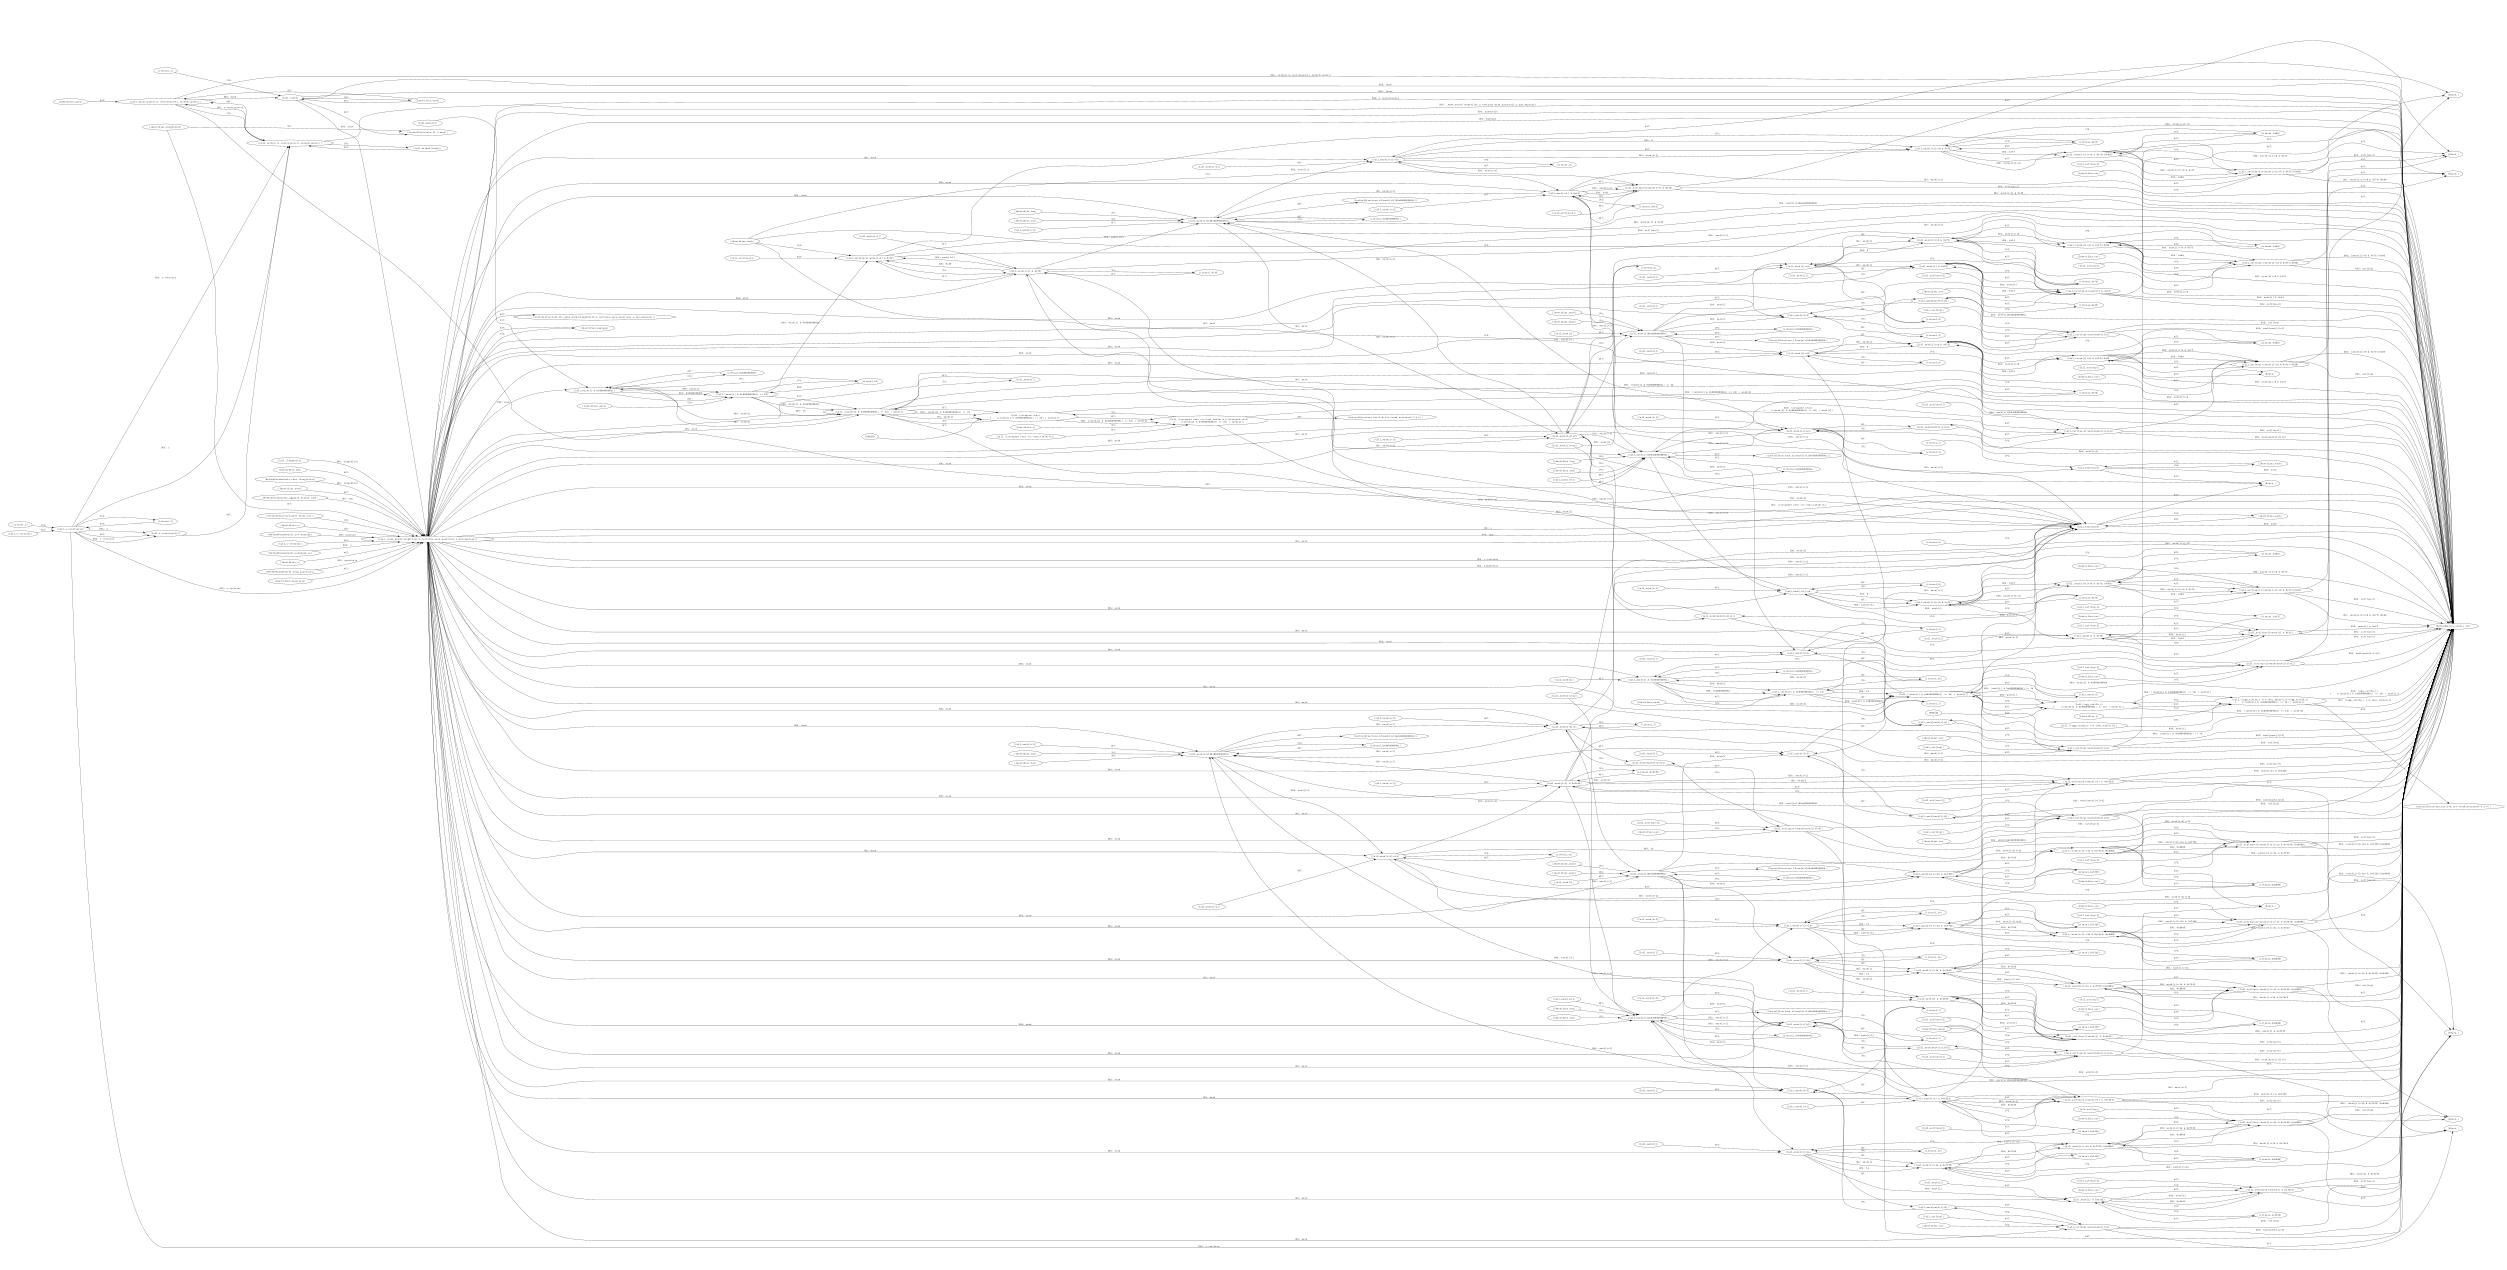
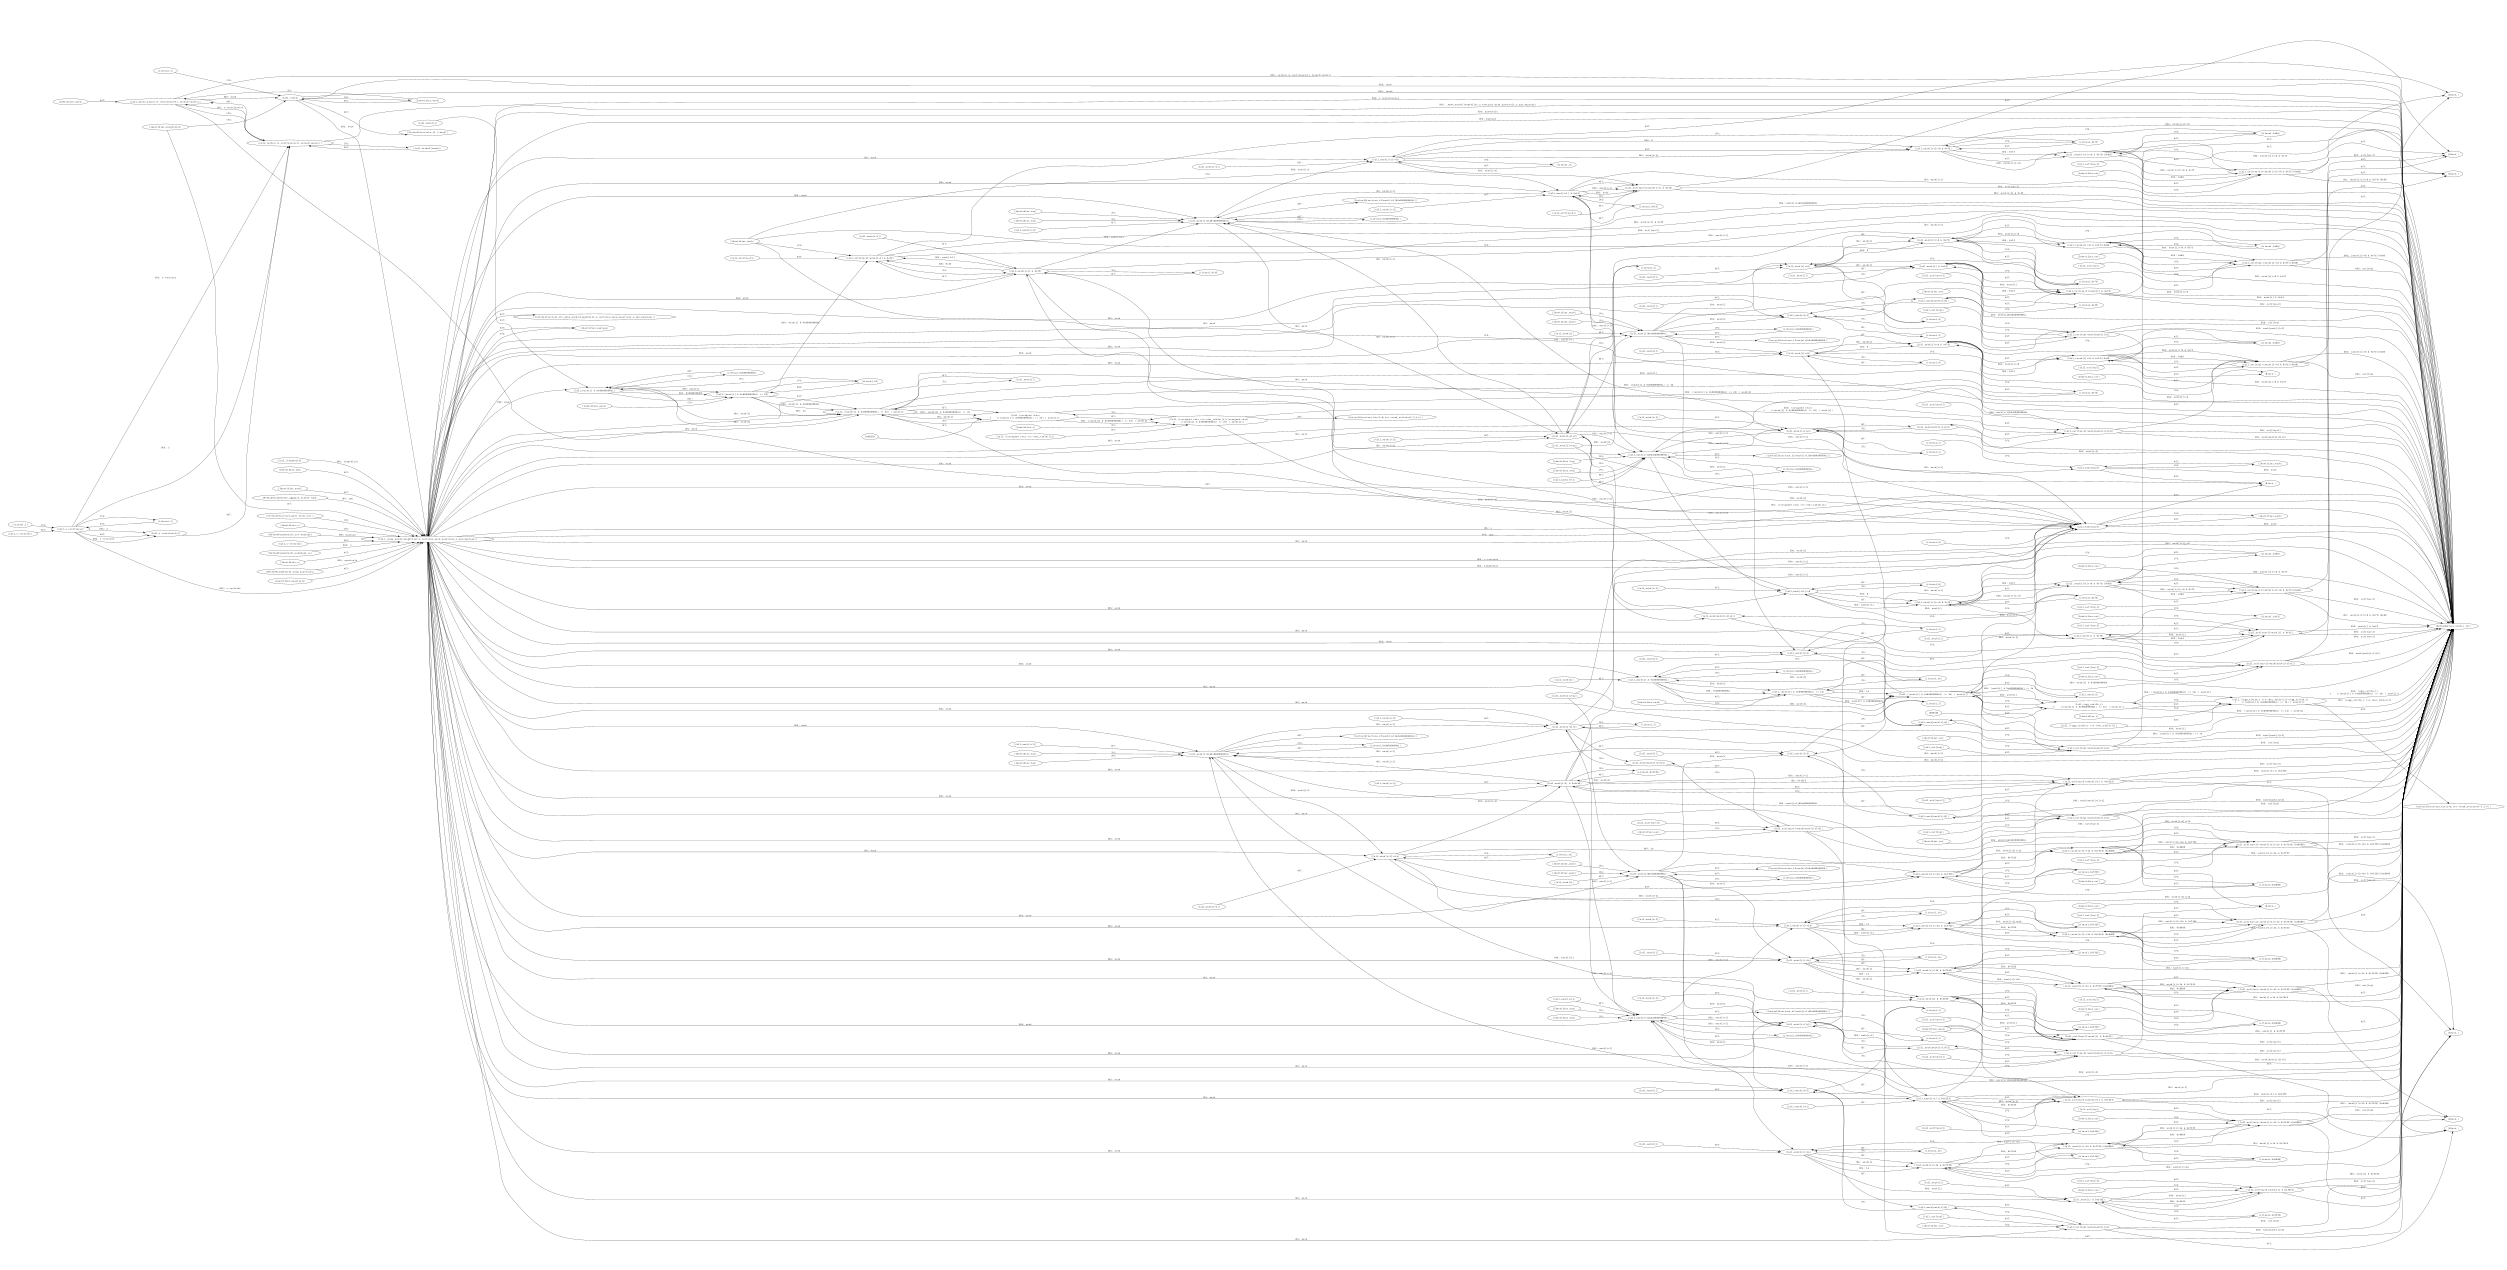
(294, 128) -> (238, 122)
(290, 479) -> none
(1222, 1248) -> none
